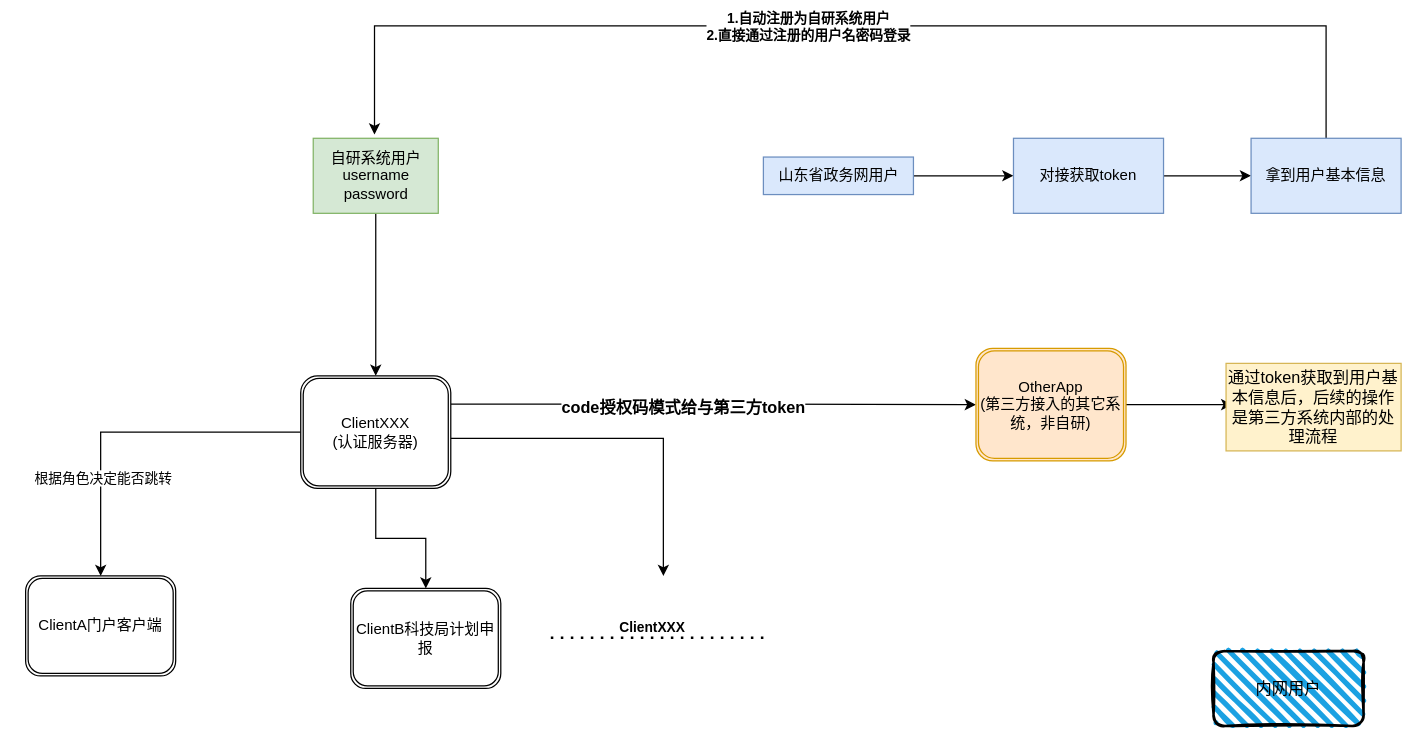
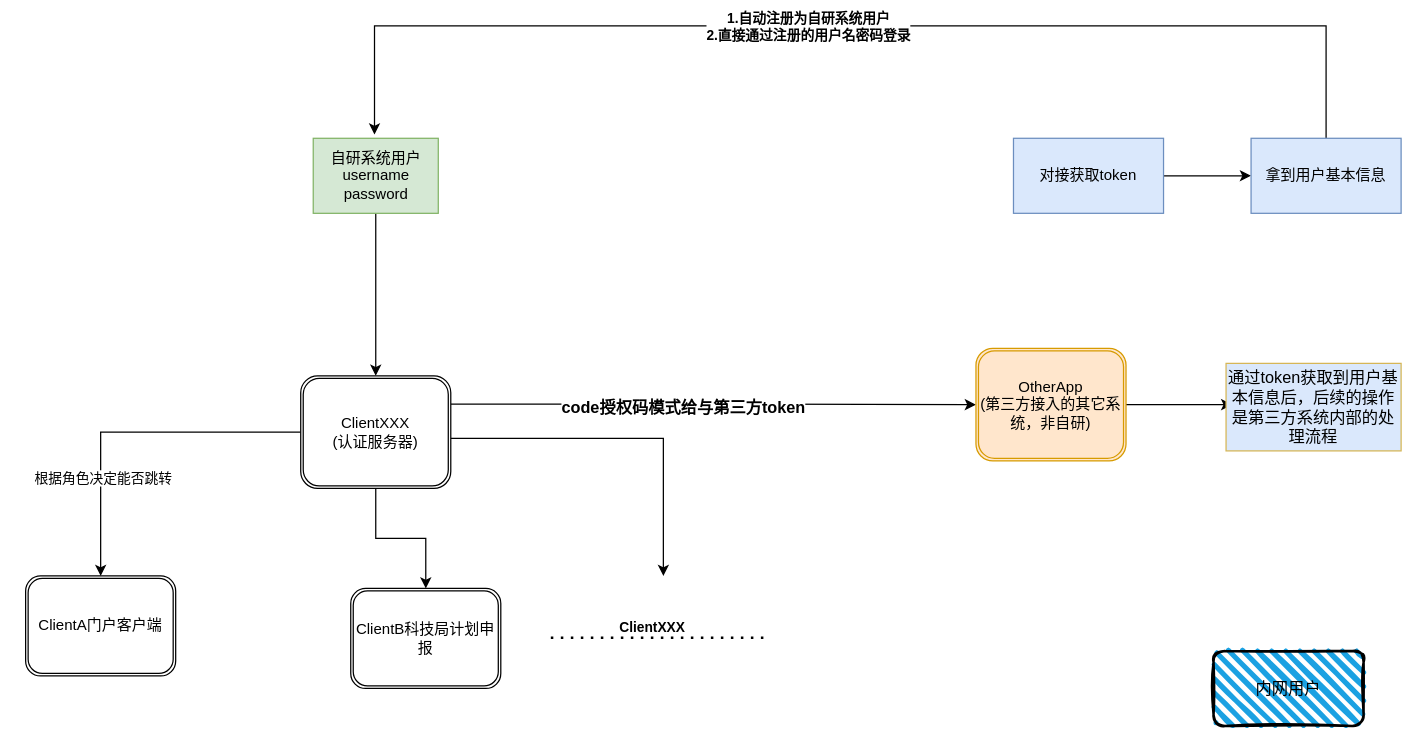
(838, 176) -> none
(959, 176) -> none
(1313, 407) -> (1313, 407)
